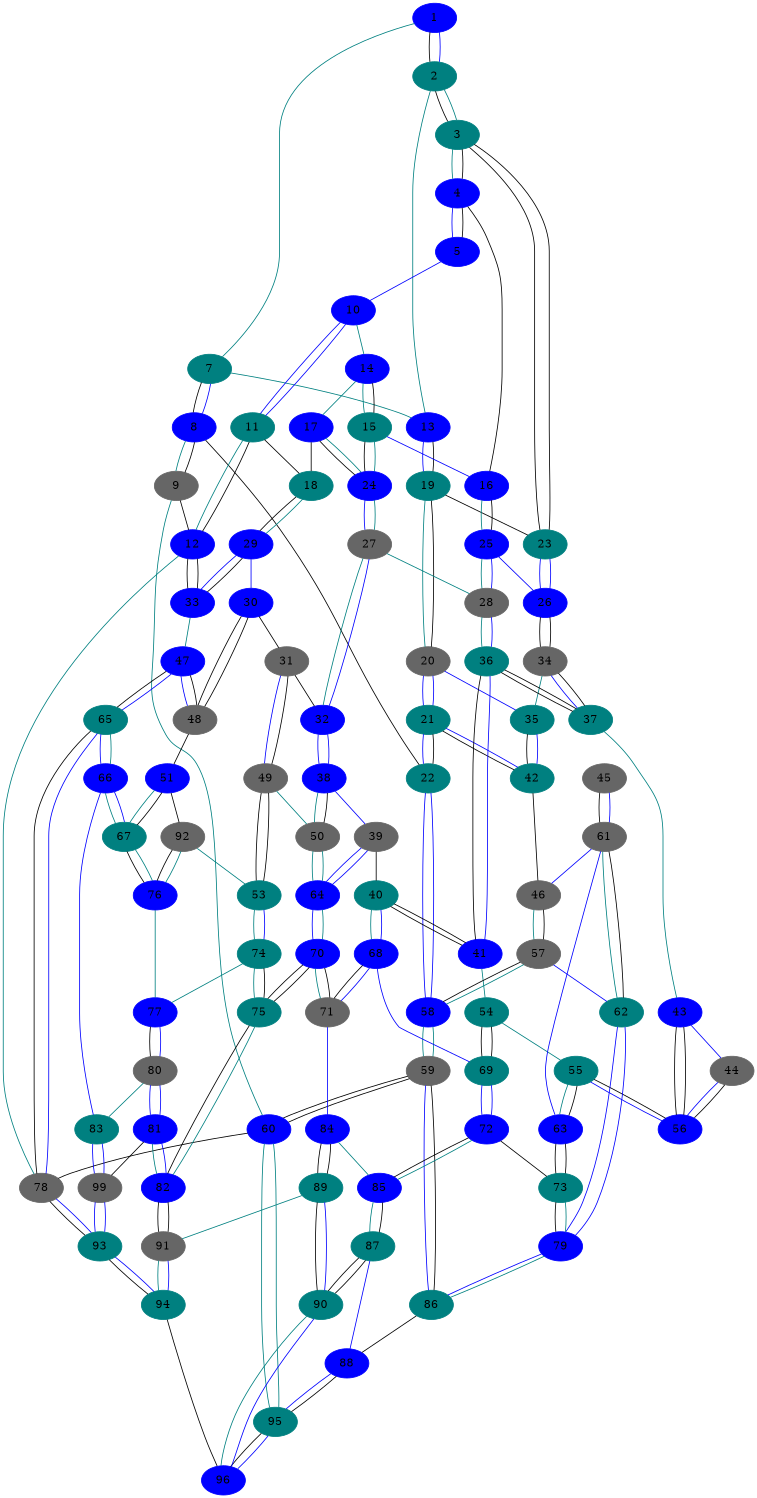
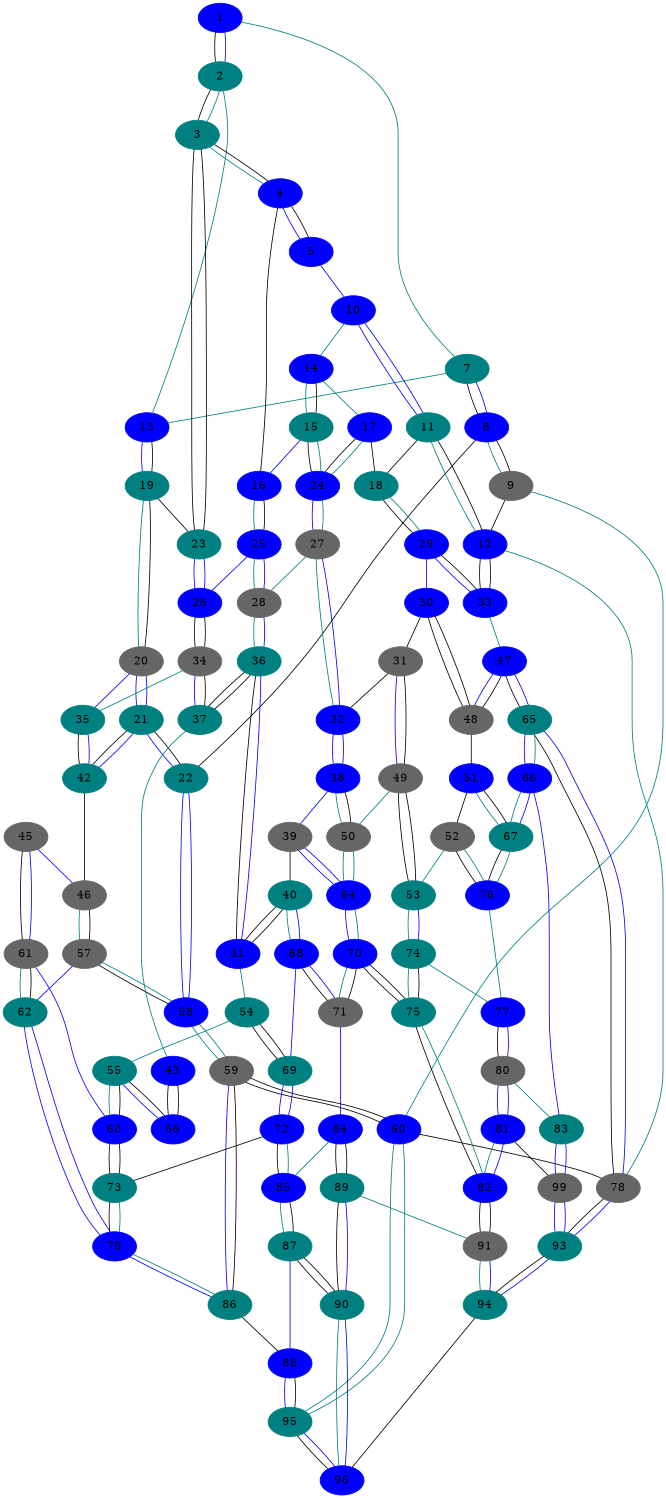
(183, 837) -> (453, 837)
(572, 866) -> (55, 866)
(732, 1071) -> none
